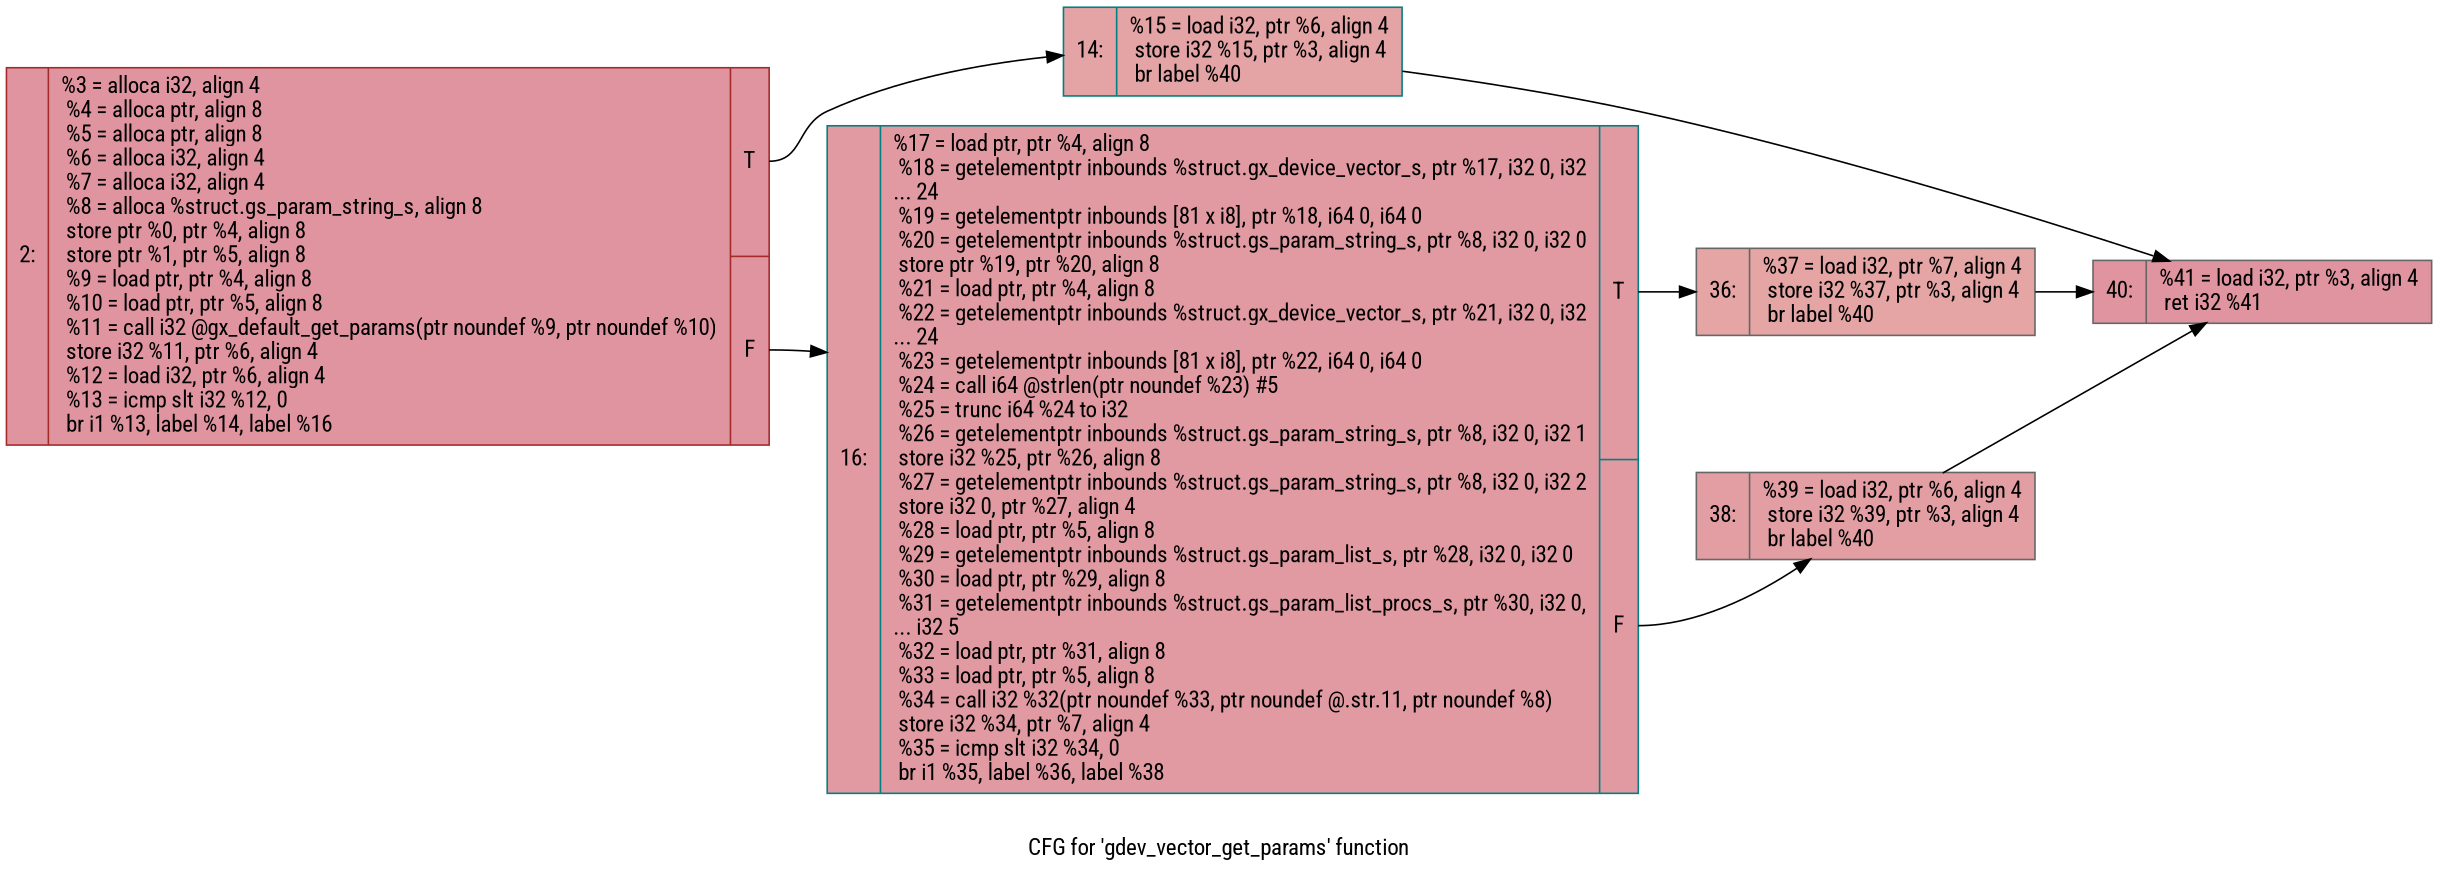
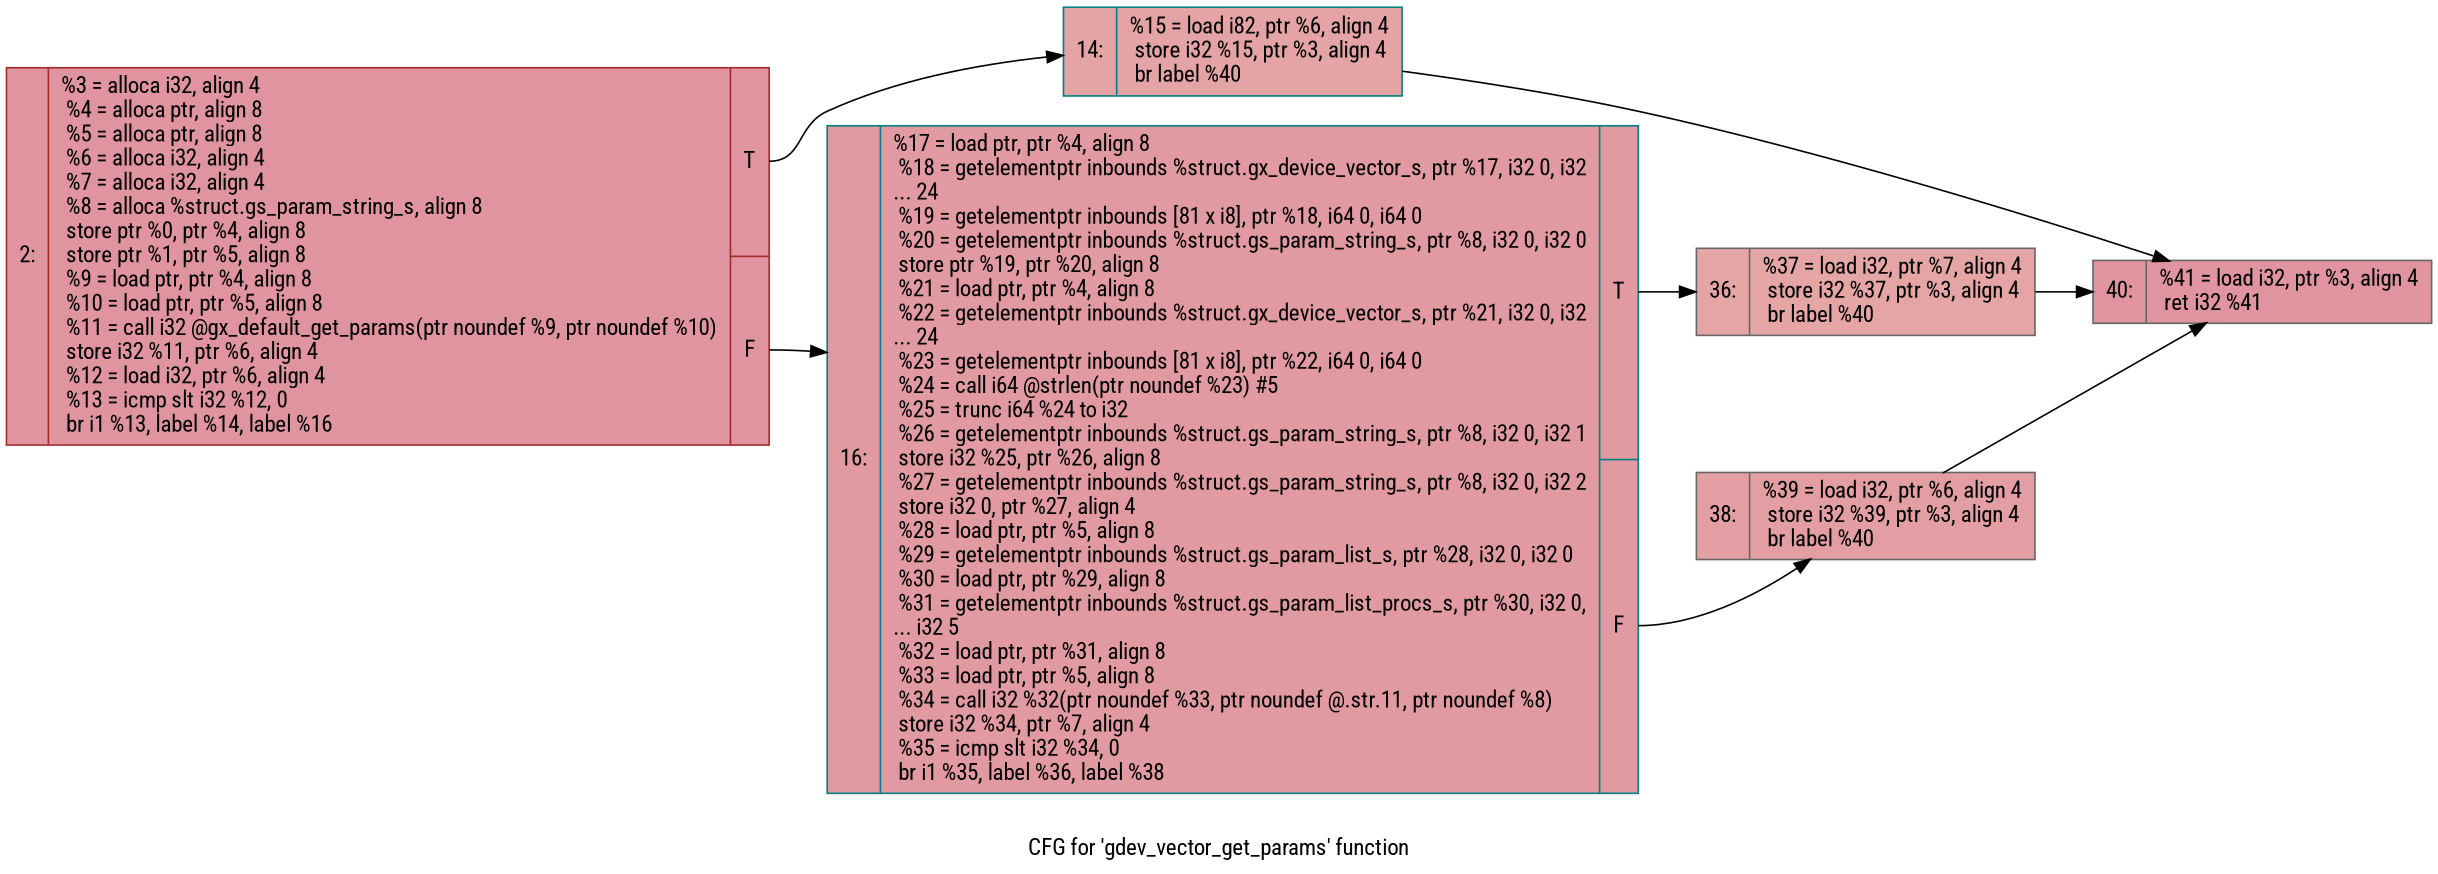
(1259, 27) -> (1259, 27)
